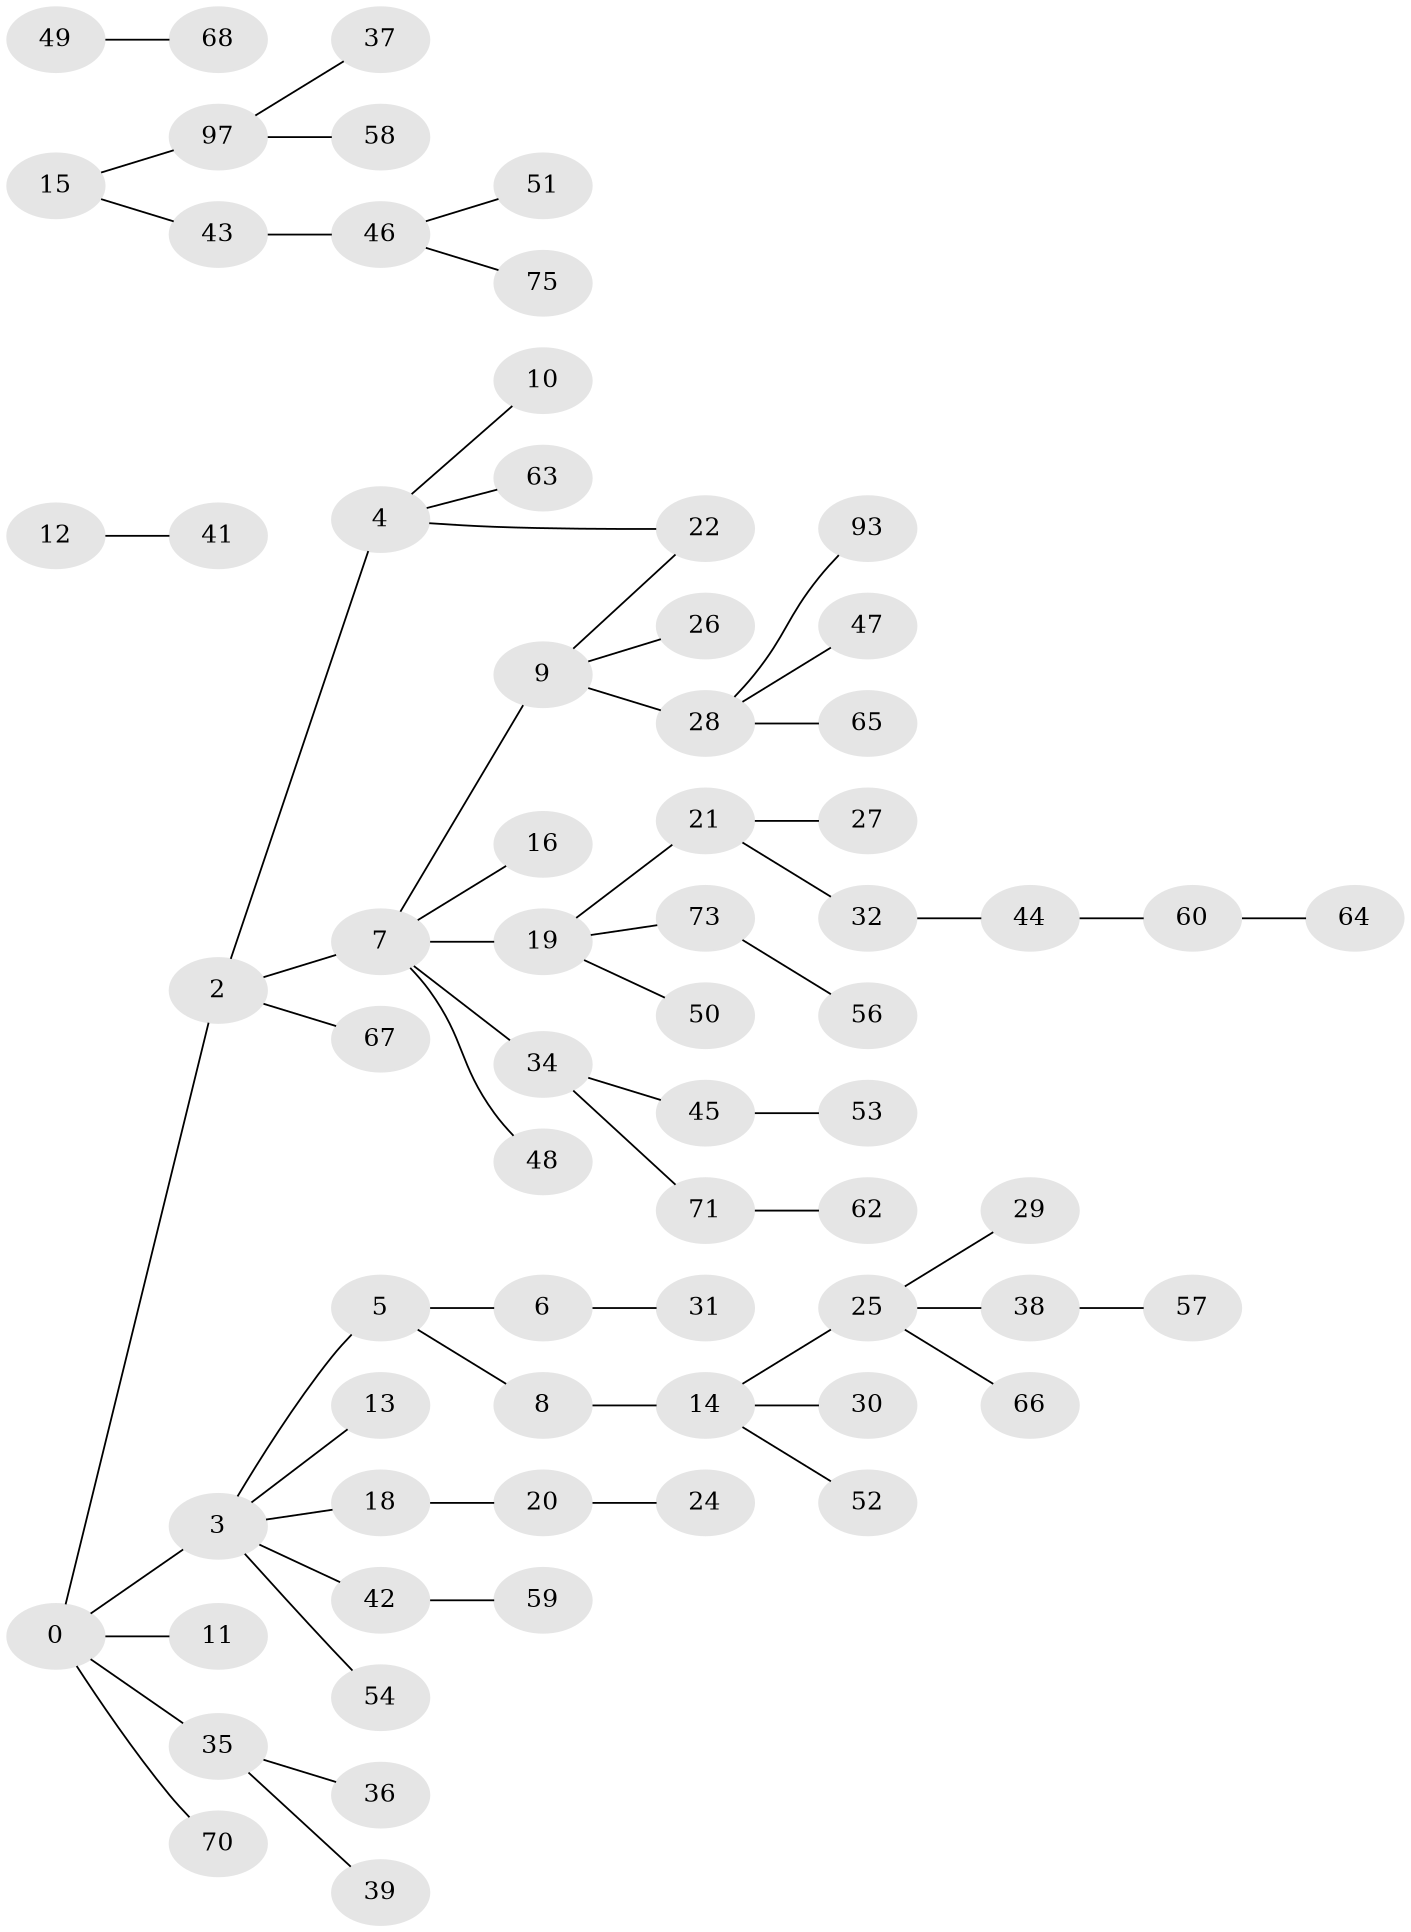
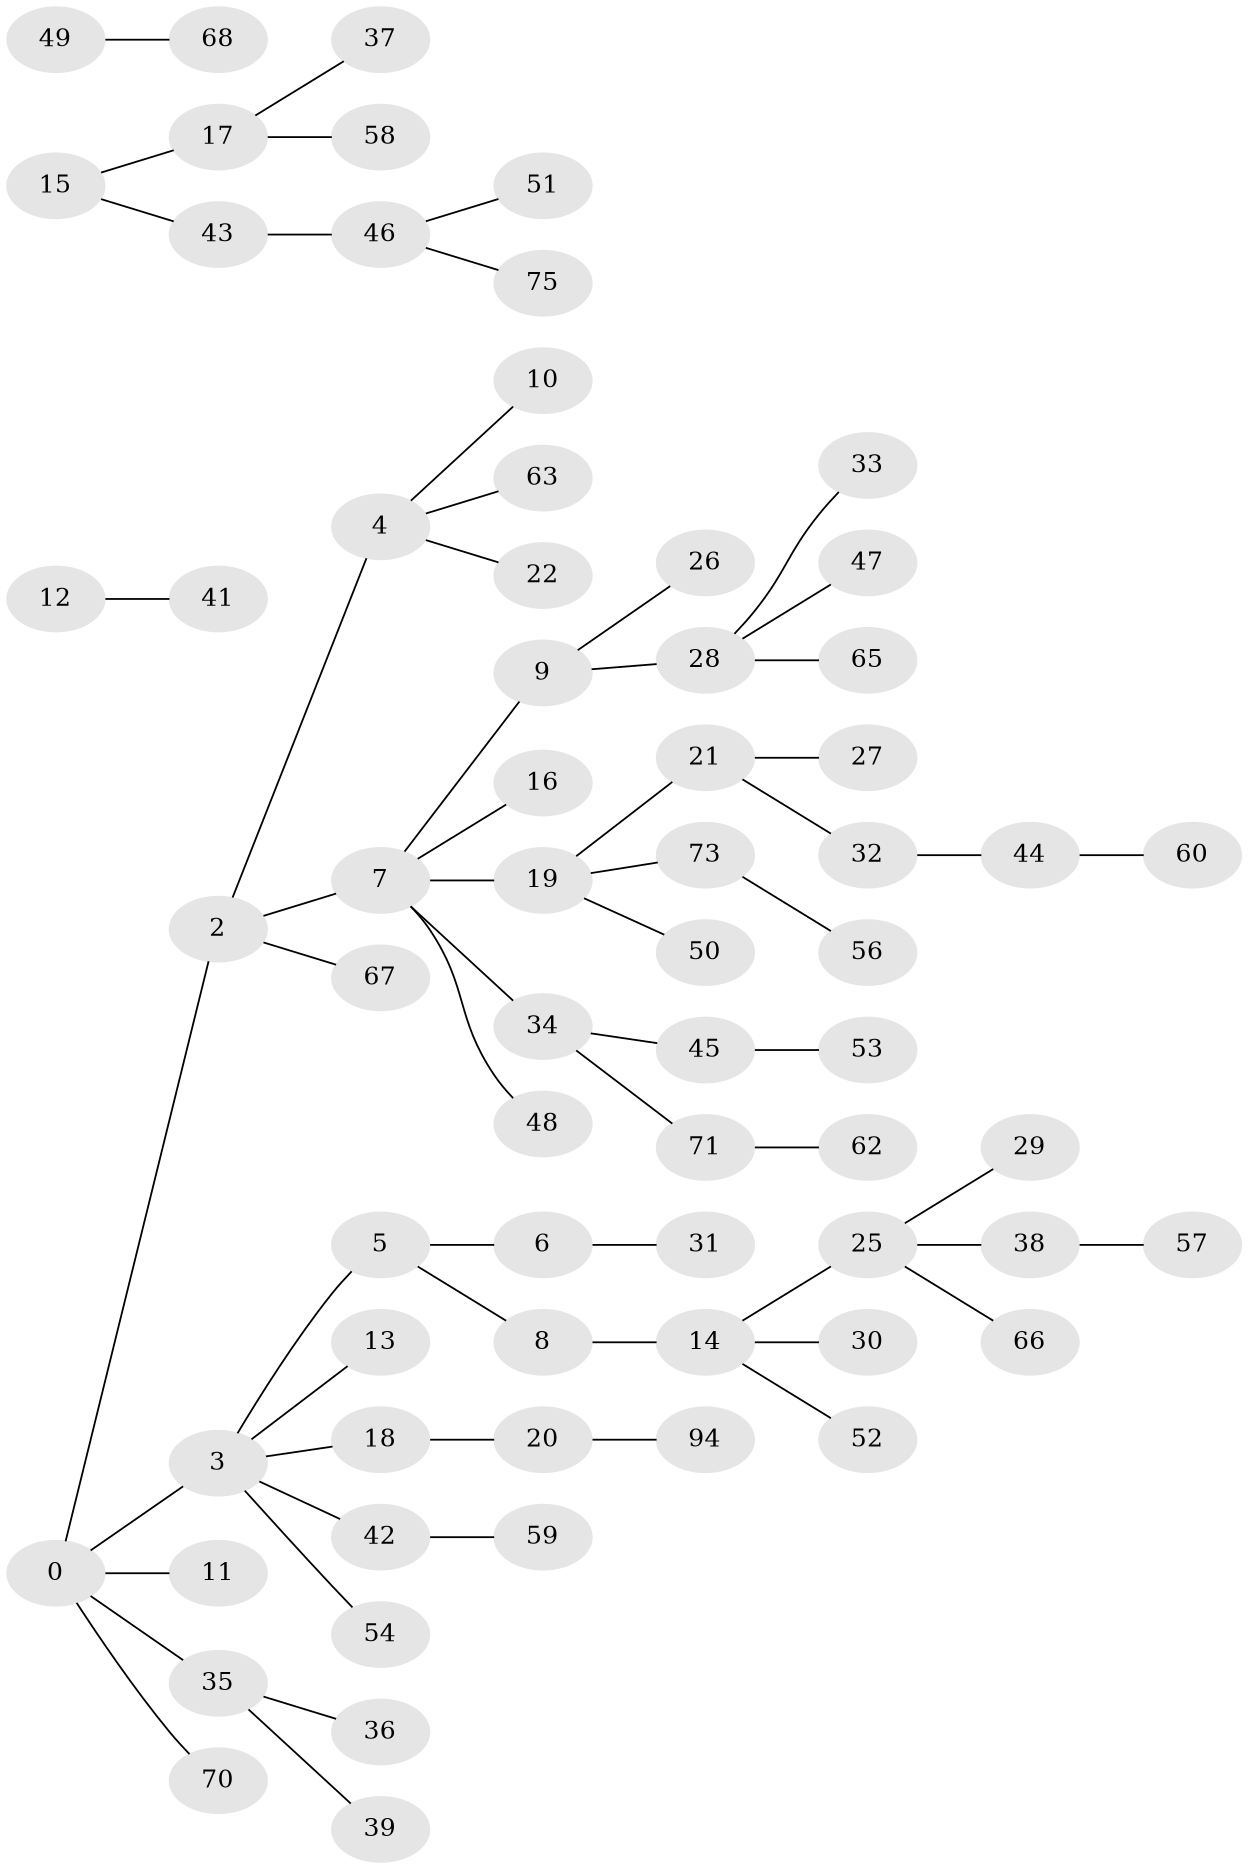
(218, 137) -> (218, 137)
(868, 529) -> (868, 465)
(624, 602) -> none
(1355, 918) -> none
(705, 1503) -> (705, 1440)
